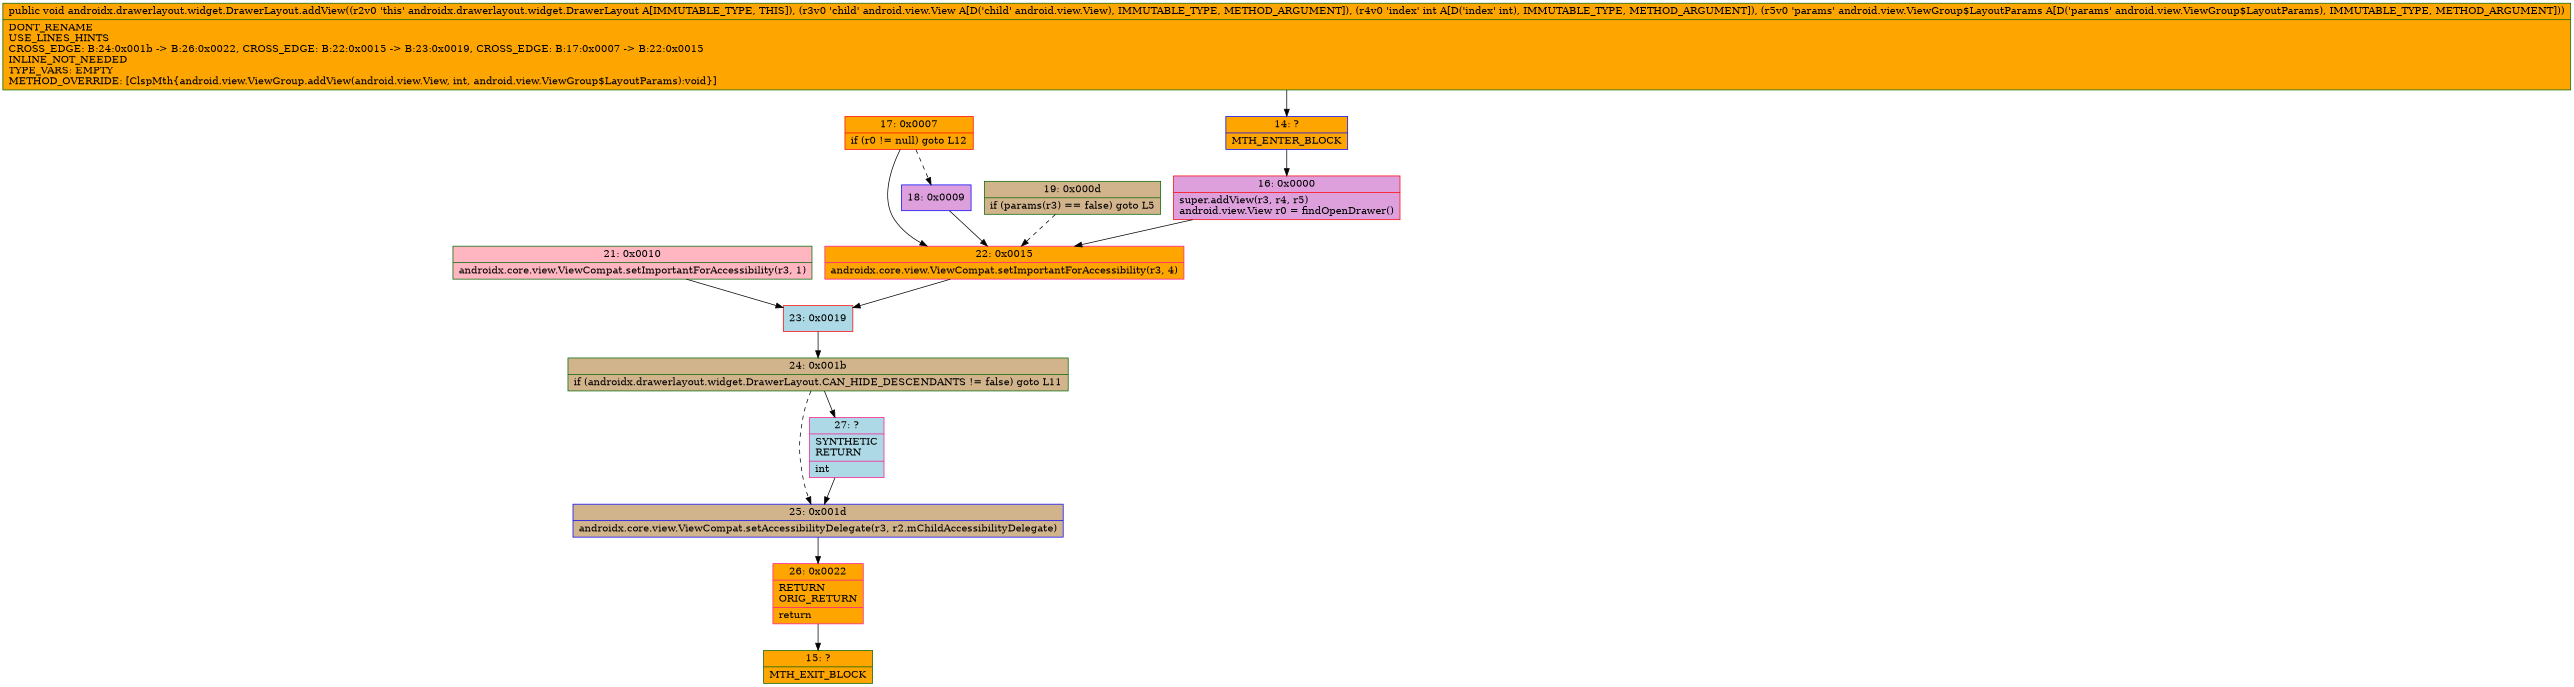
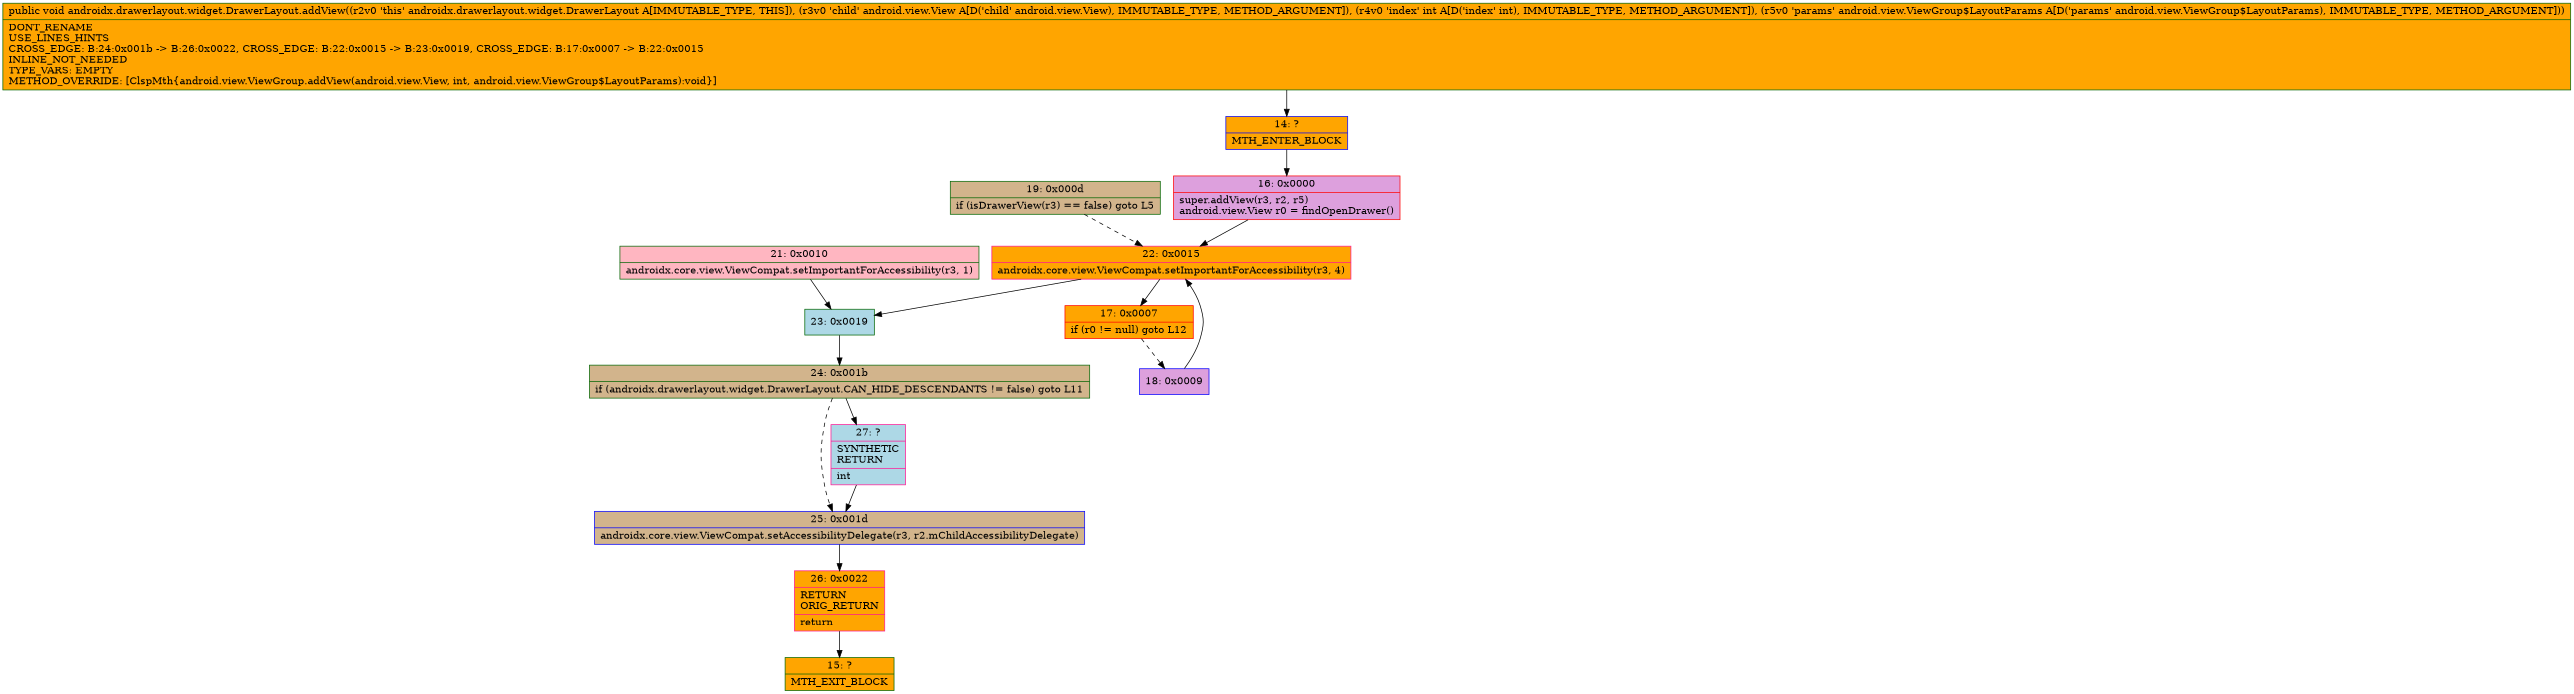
(1244, 200) -> (1244, 200)
(888, 202) -> (1152, 289)
(1072, 206) -> (1055, 206)
(818, 319) -> (840, 322)
